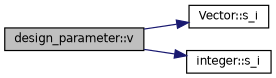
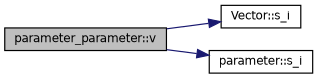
(74, 39) -> (86, 39)
(229, 62) -> (261, 62)
